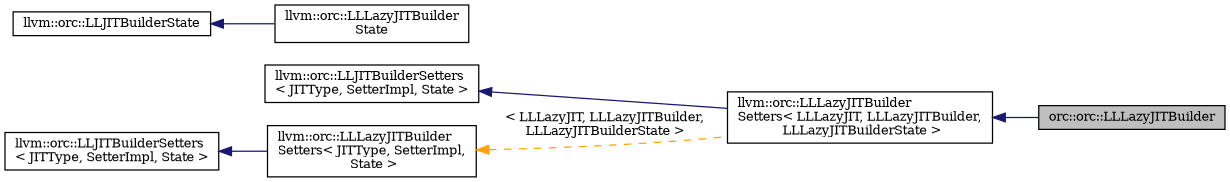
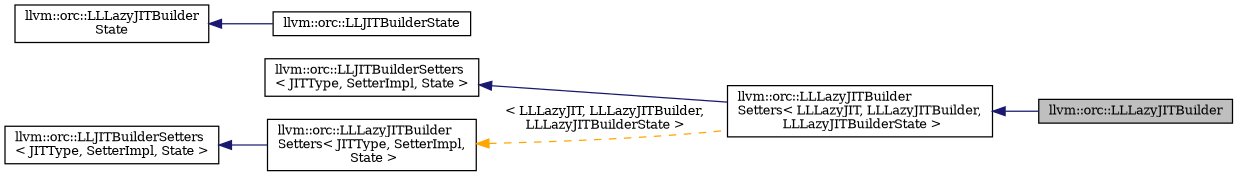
(249, 24) -> (247, 24)
(1132, 118) -> (1136, 111)
